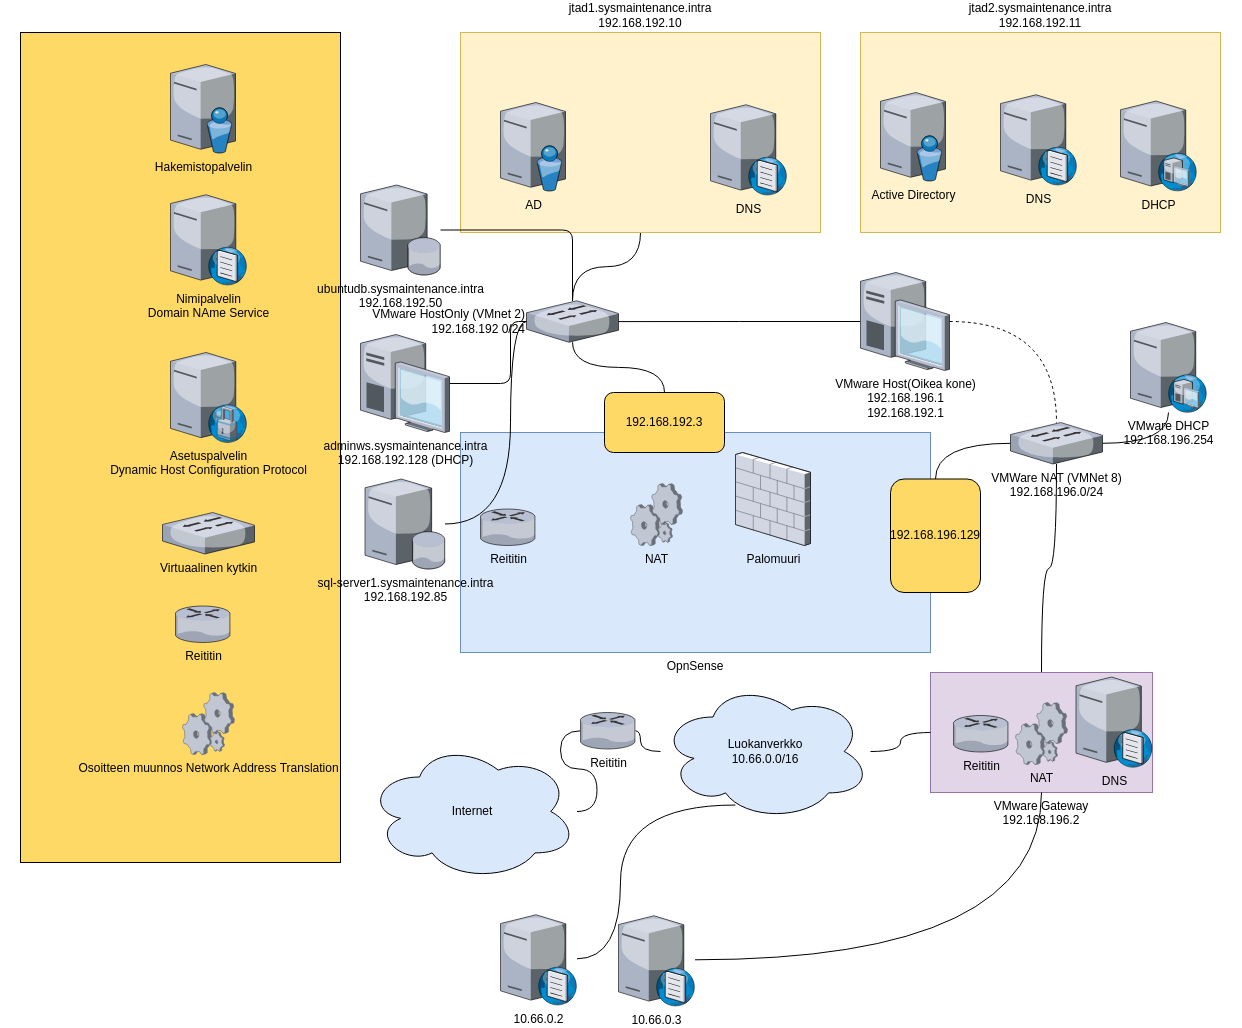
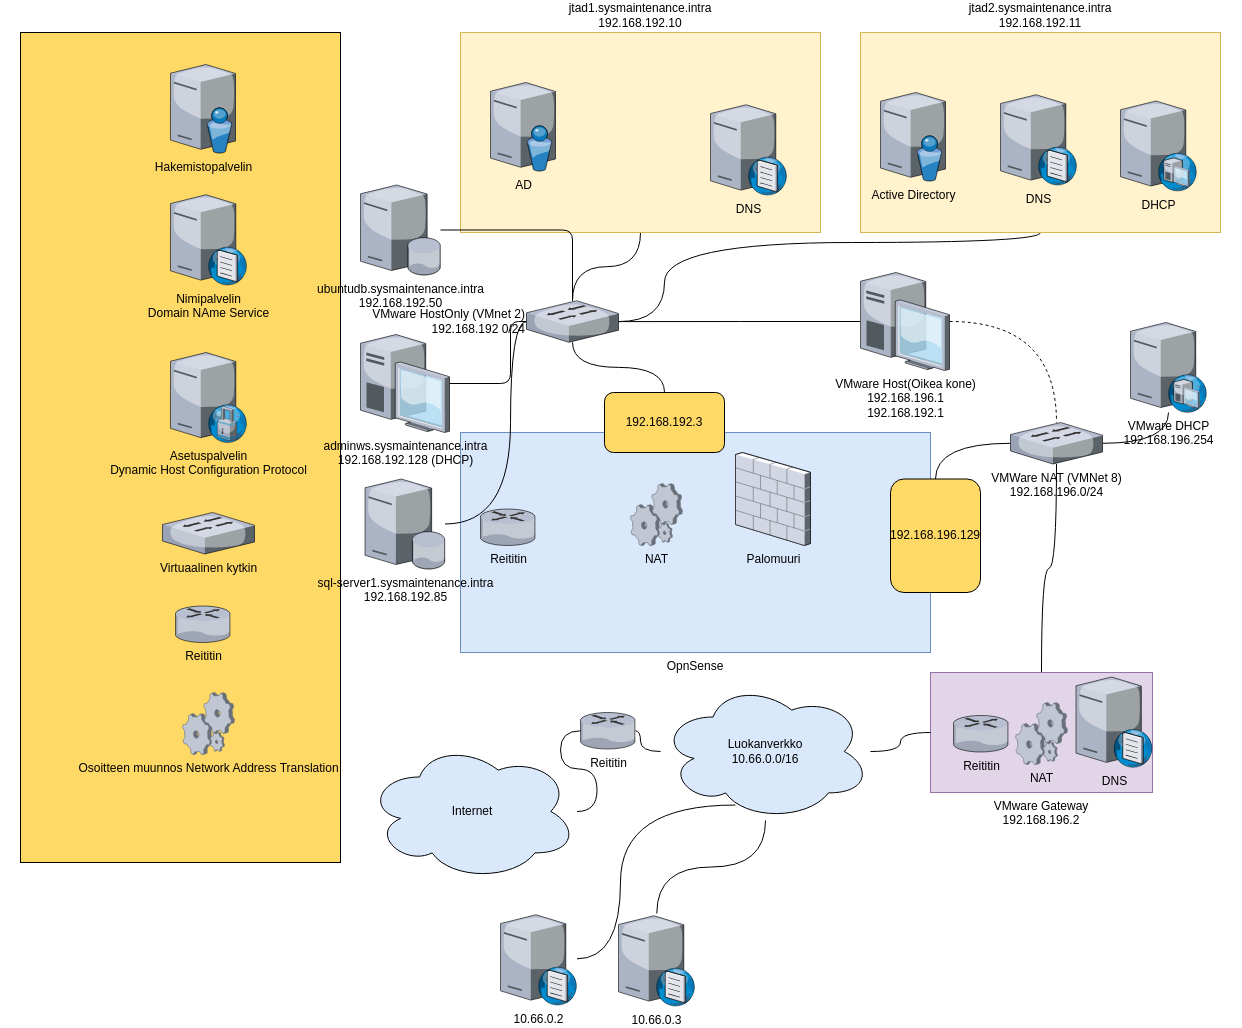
(533, 147) -> (523, 127)
none -> (822, 243)
(905, 936) -> (711, 867)
